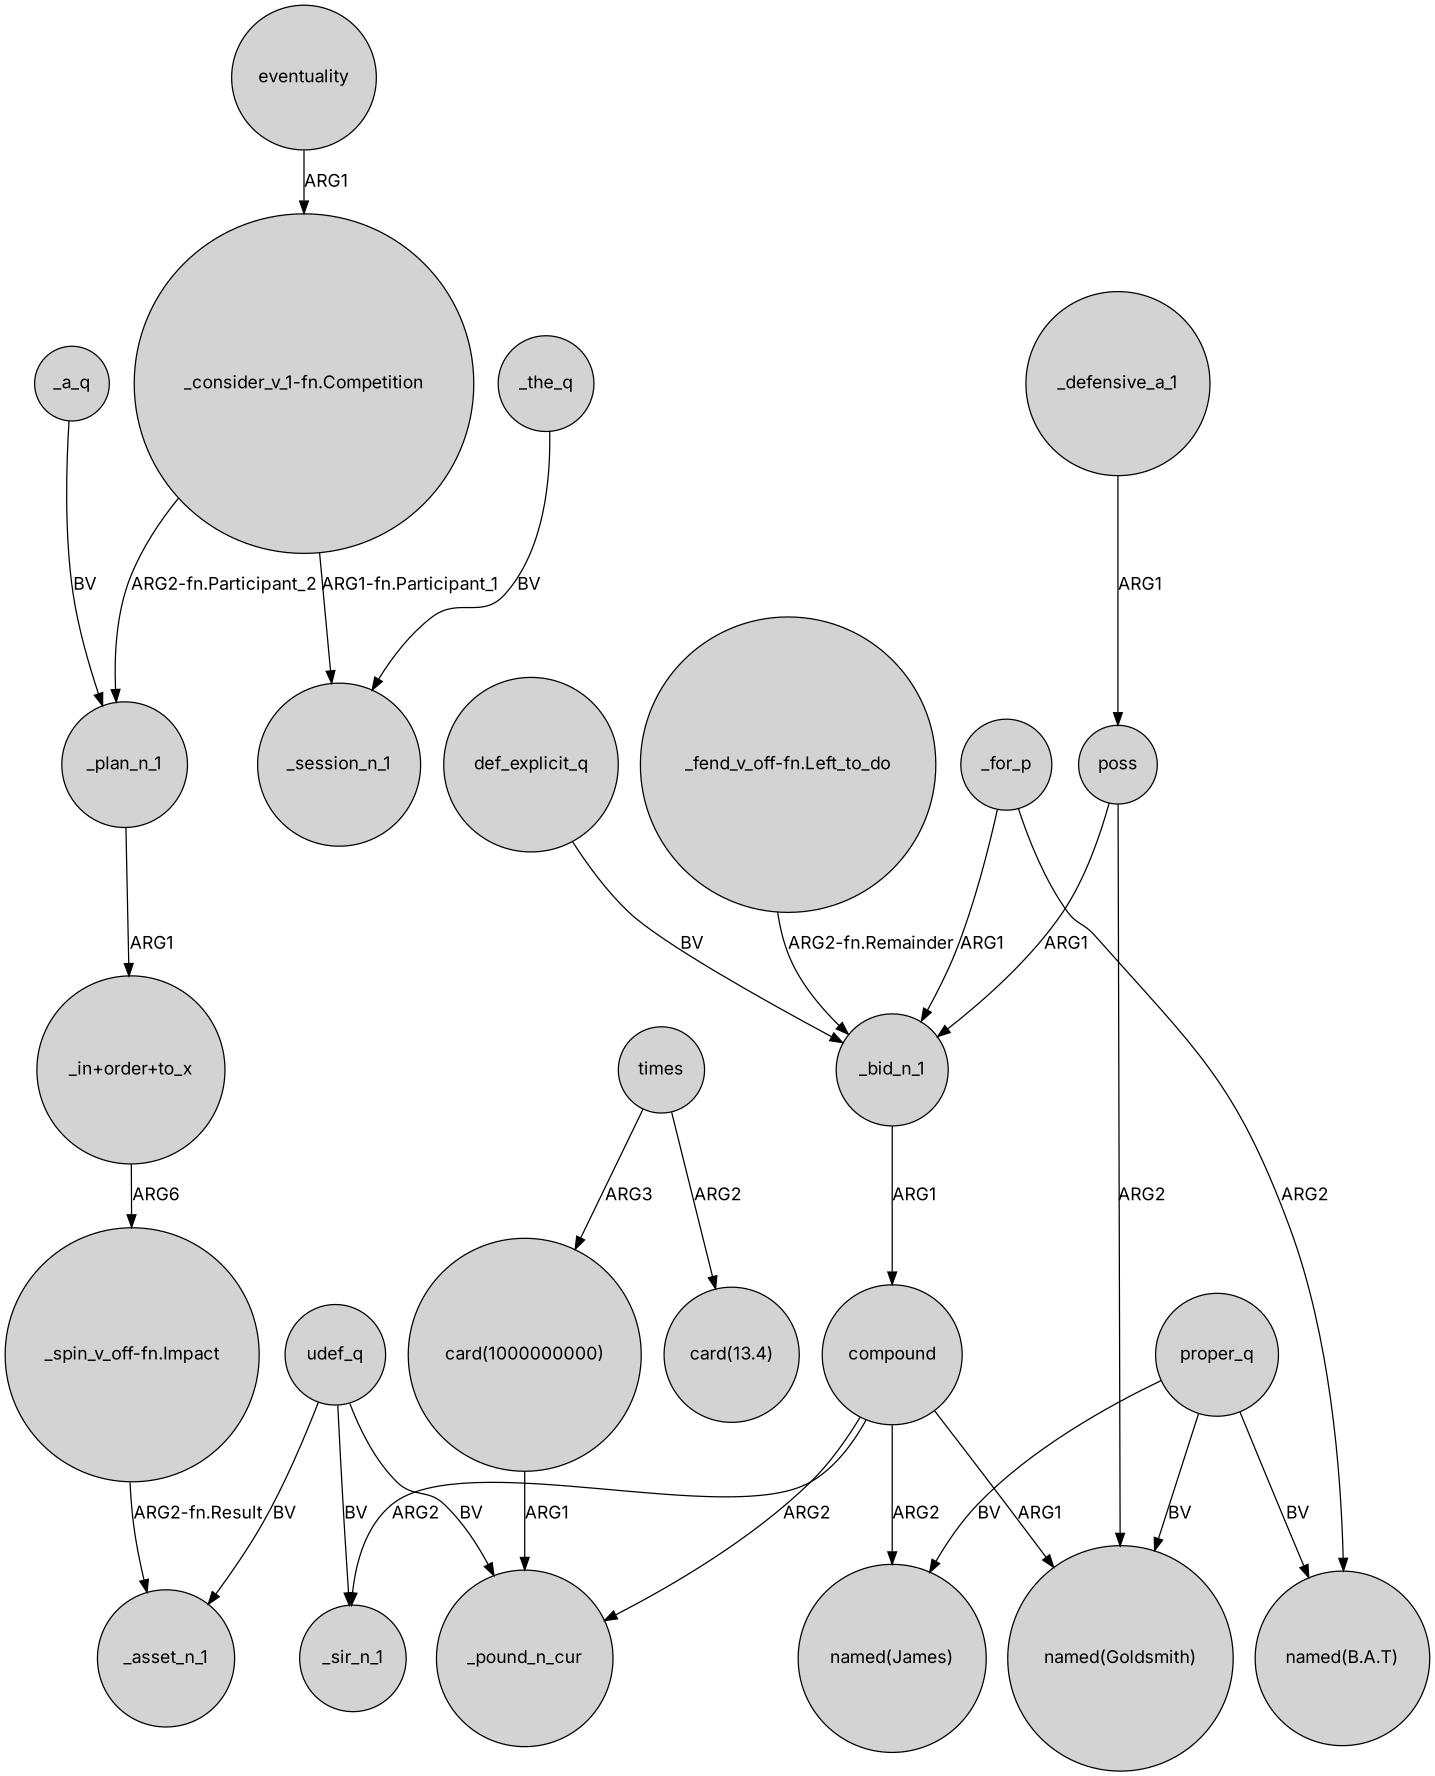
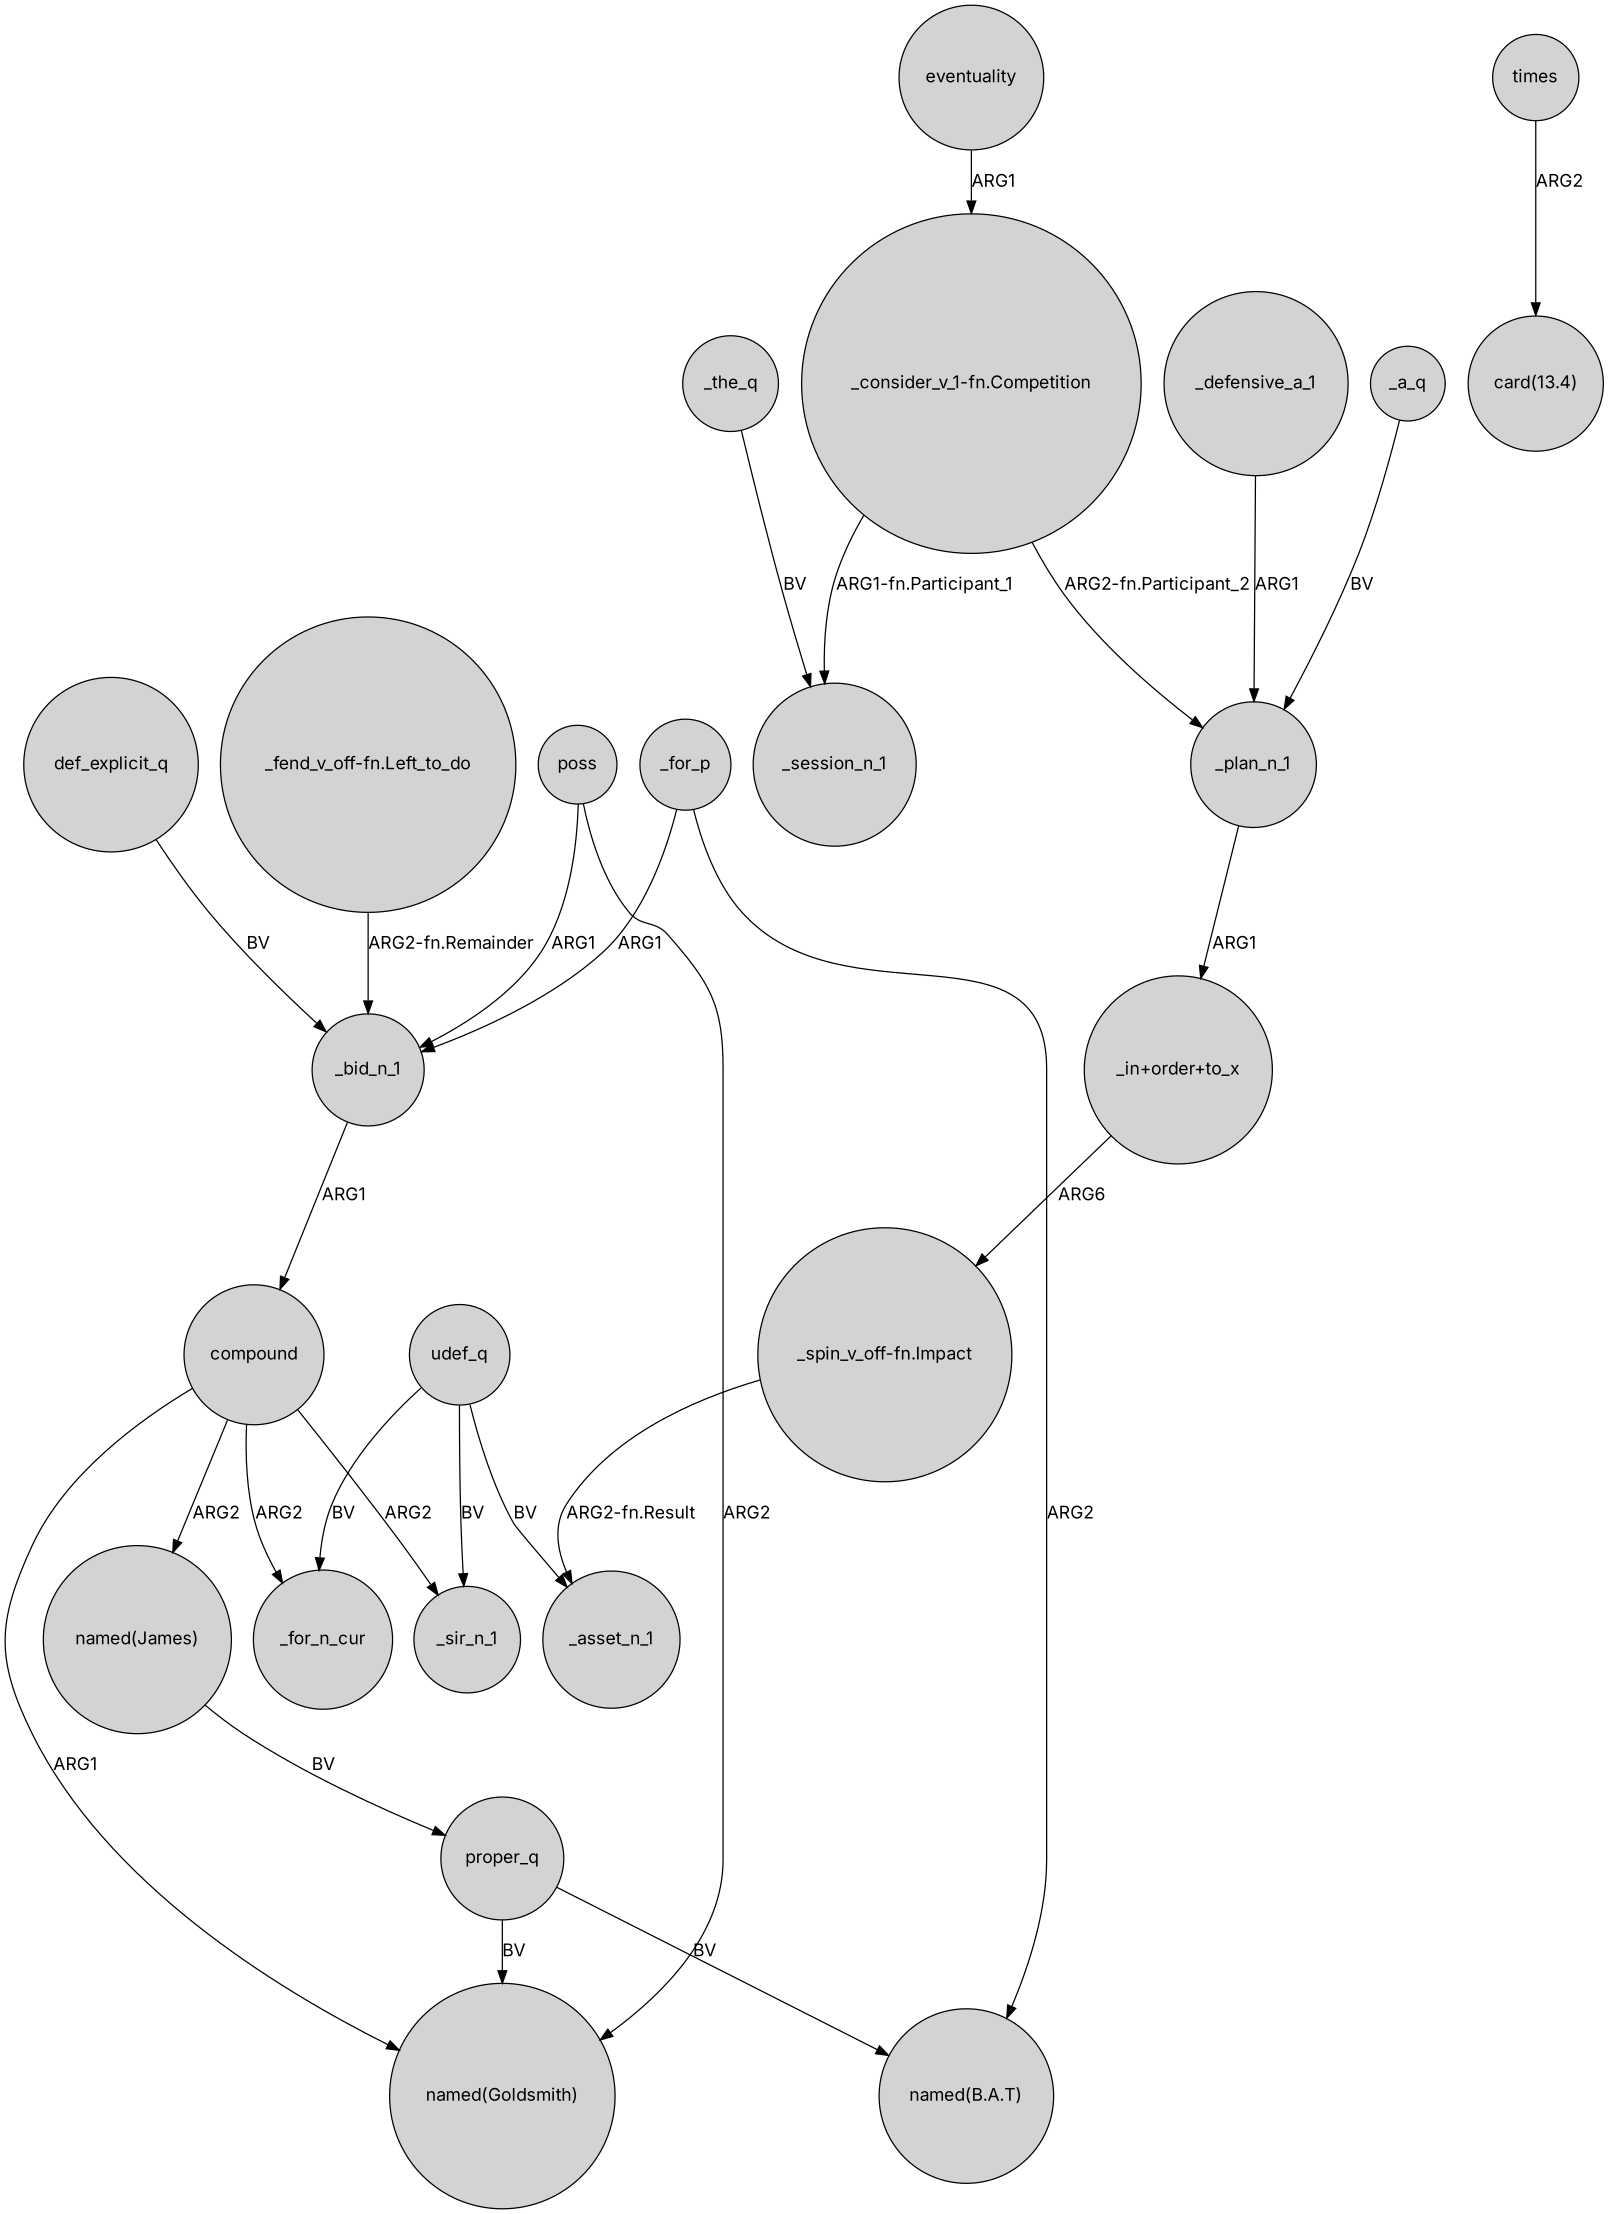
(1118, 594) -> (1255, 582)
(525, 1355) -> none
(1035, 1455) -> (315, 1775)
(525, 1658) -> (323, 1640)
